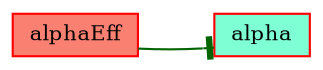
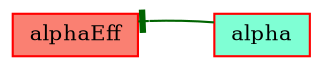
(171, 49) -> (182, 21)
